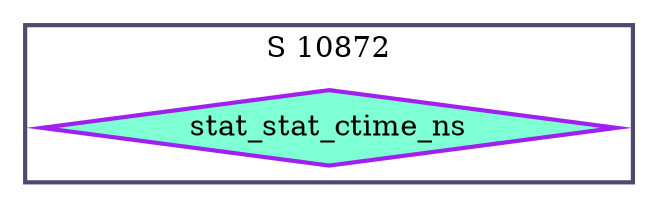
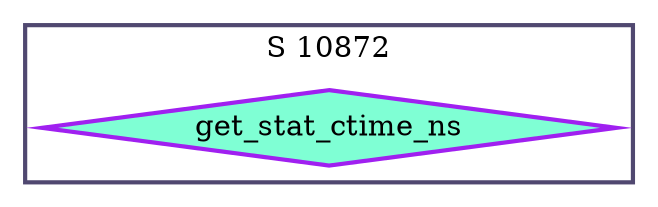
(329, 128) -> (329, 128)
